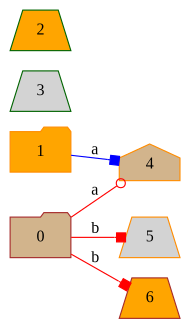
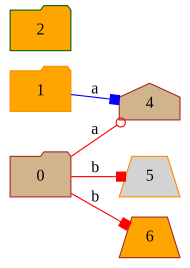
(40, 30) -> (40, 30)
(40, 91) -> none
(150, 164) -> (150, 104)
